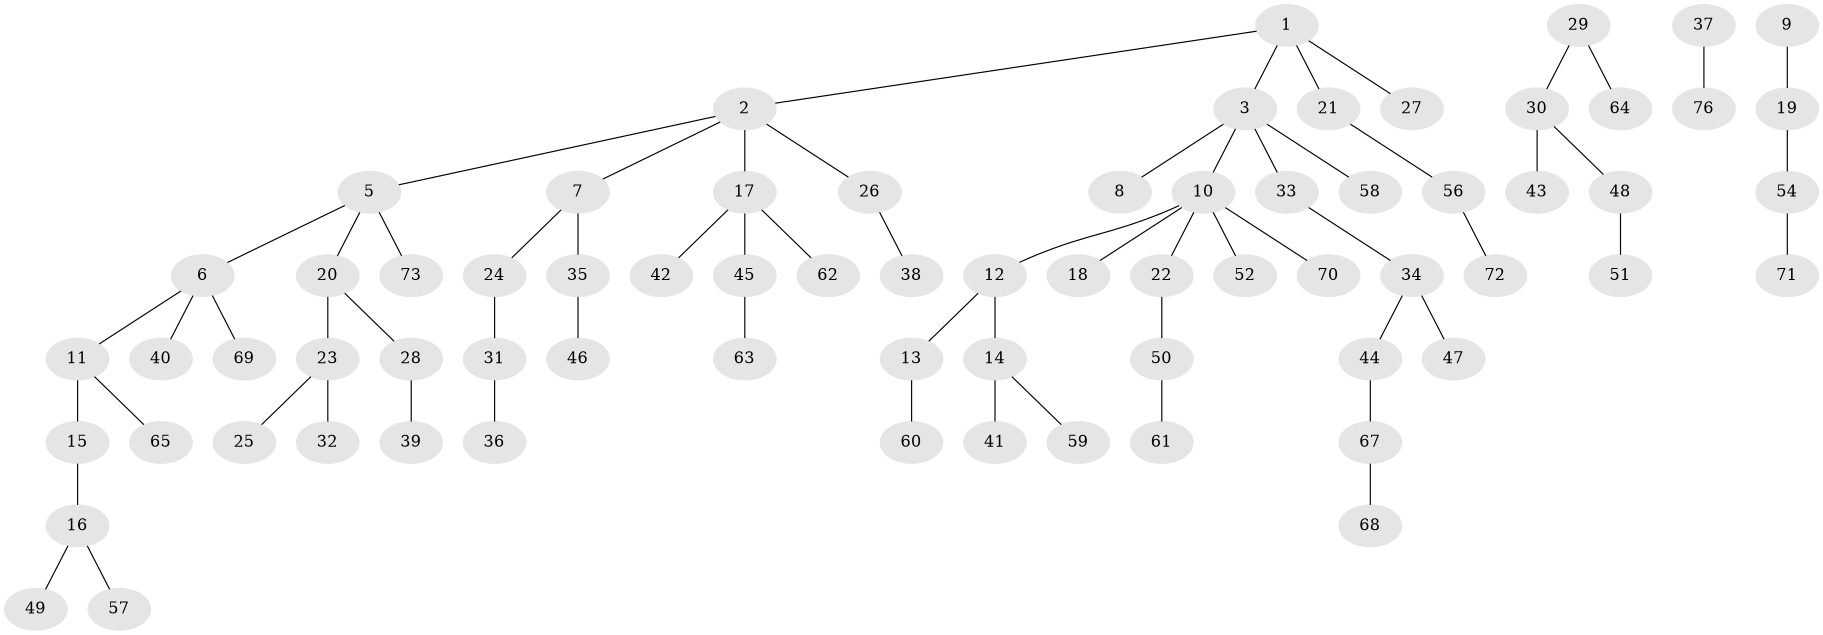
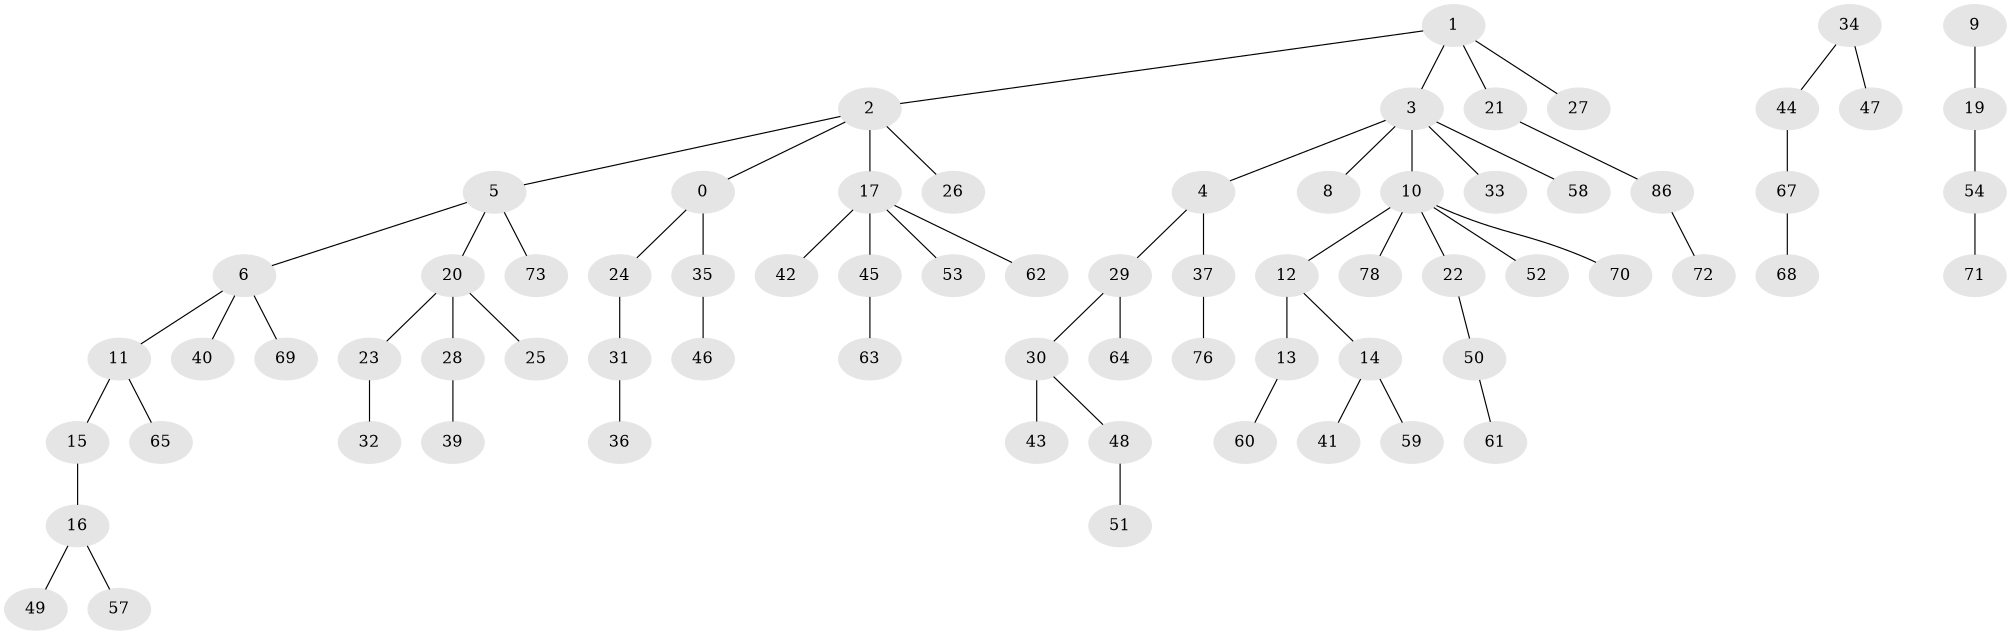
(578, 192) -> (703, 192)
none -> (1204, 192)
(1454, 192) -> (1662, 192)
(1350, 234) -> none
(912, 276) -> none
none -> (953, 276)
(1078, 276) -> (1370, 276)
(286, 401) -> (494, 317)
